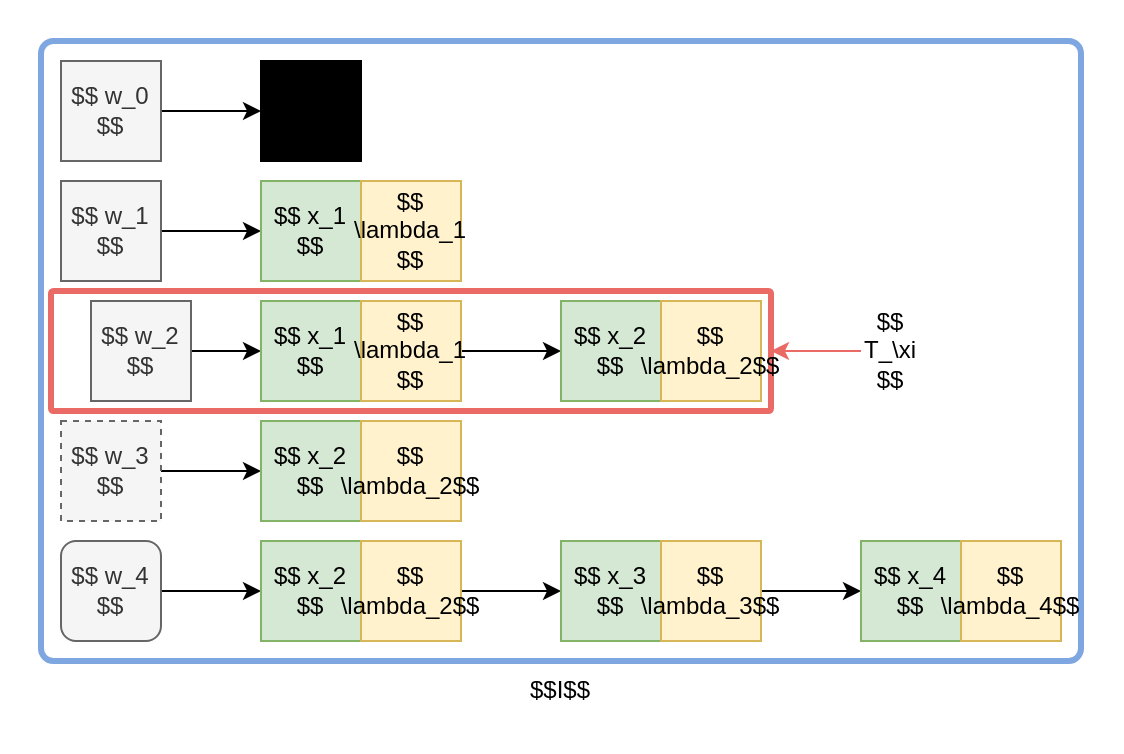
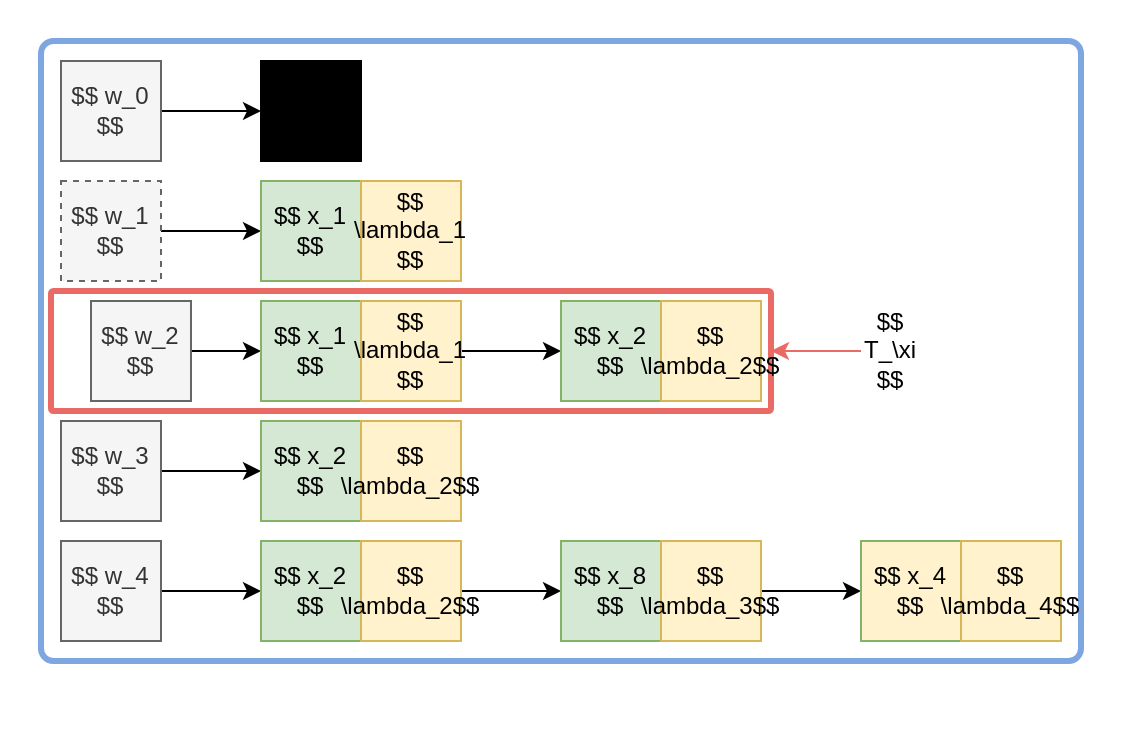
(111, 231) -> (111, 231)
(111, 471) -> (111, 471)
(111, 591) -> (111, 591)
(611, 591) -> (611, 591)
(911, 591) -> (911, 591)
(561, 691) -> none
